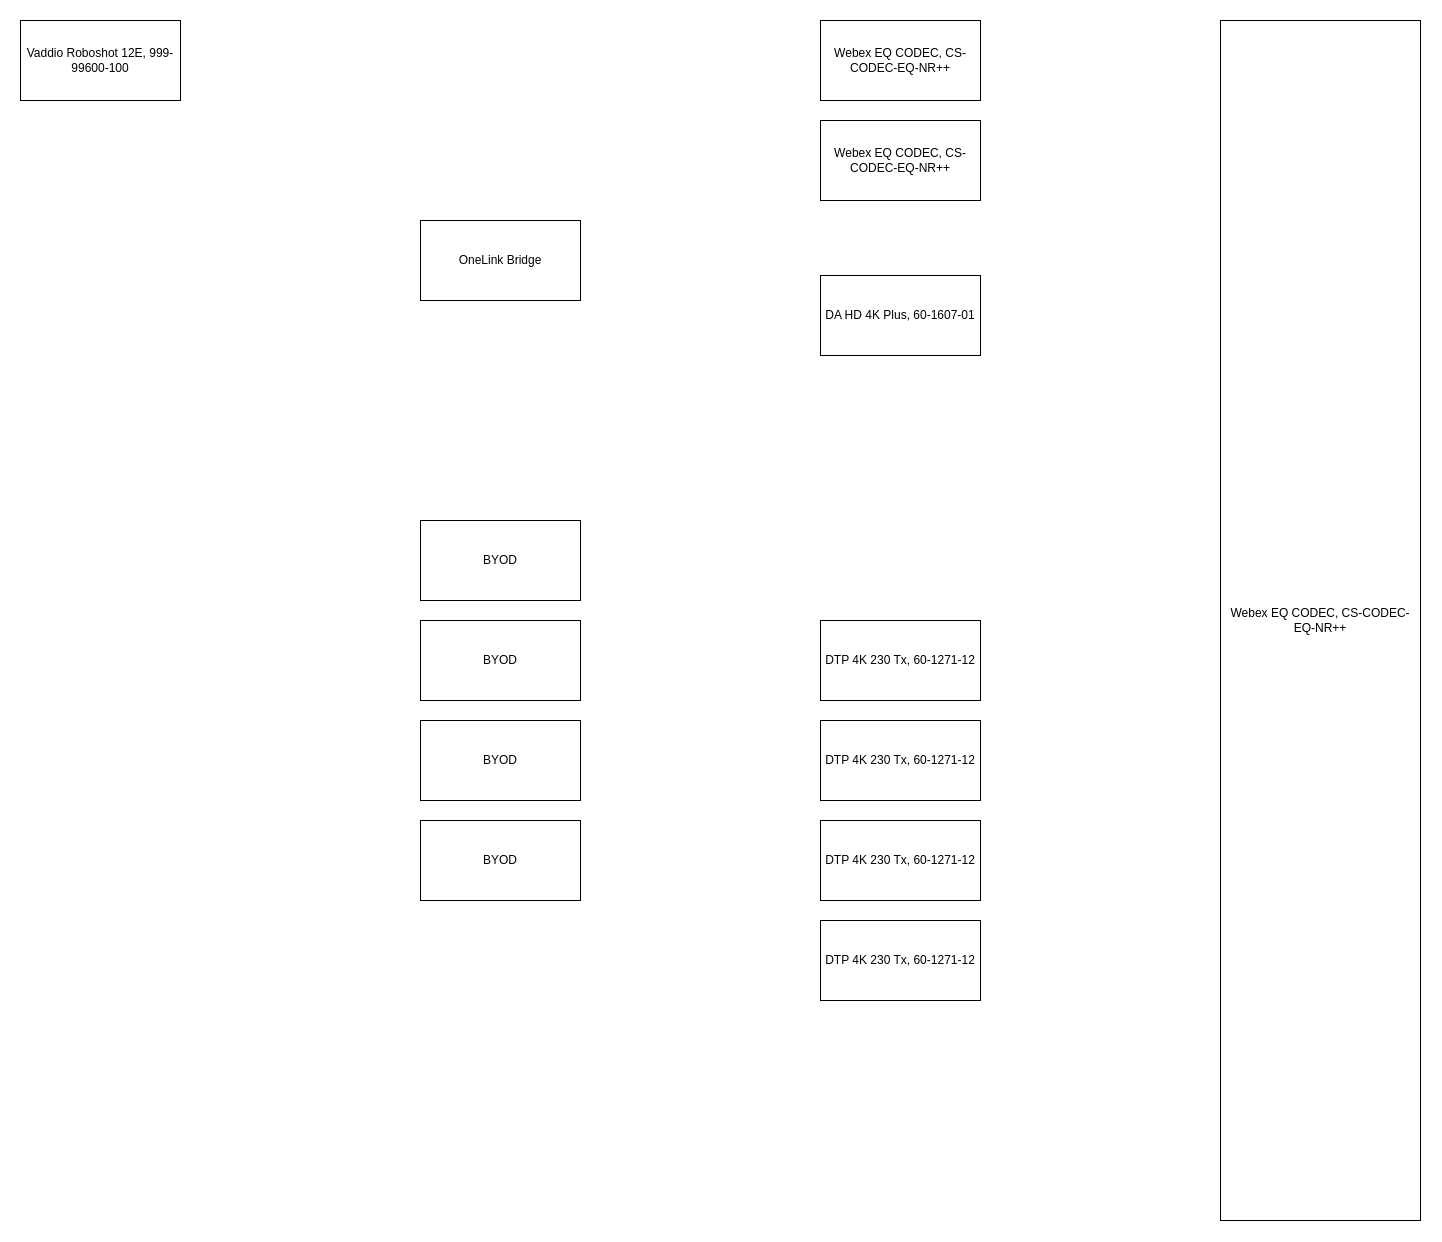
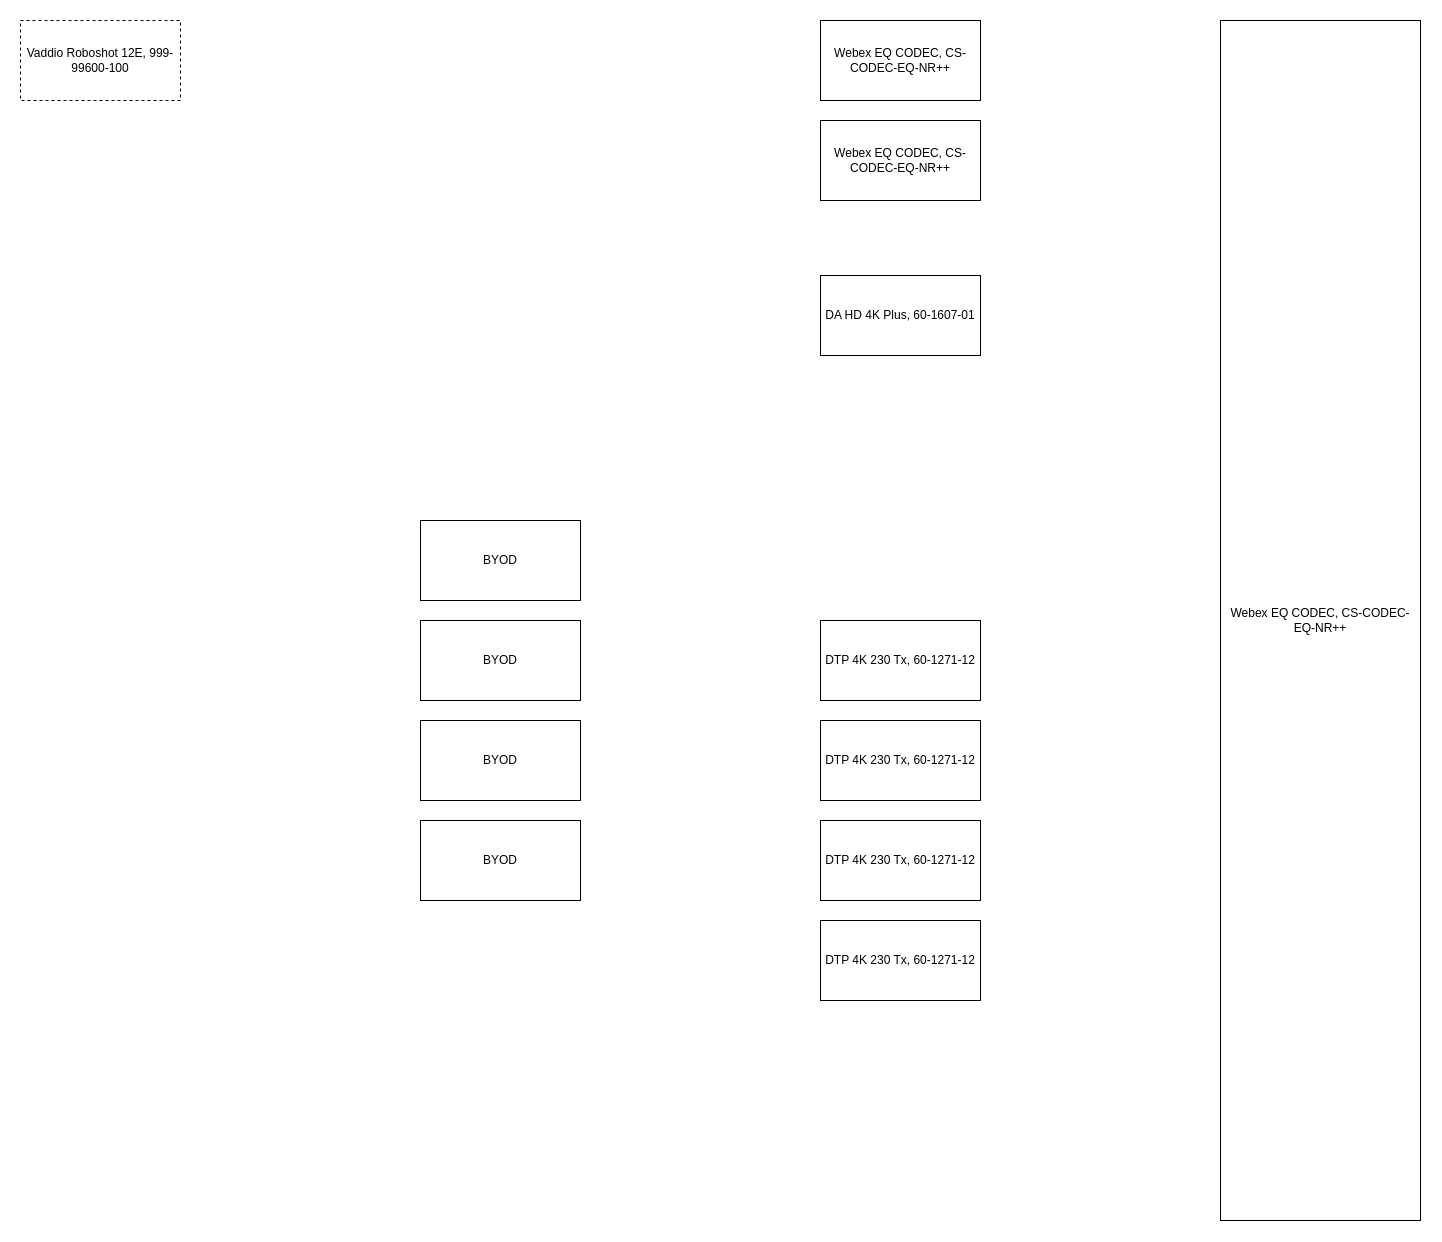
(101, 61) -> (101, 61)
(501, 261) -> none
